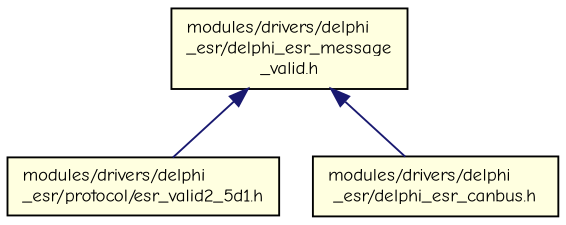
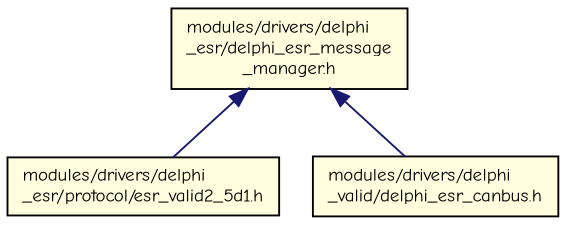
(289, 49) -> (289, 49)
(436, 186) -> (436, 186)
